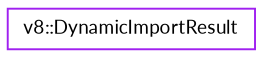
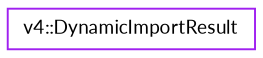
(131, 29) -> (131, 29)
